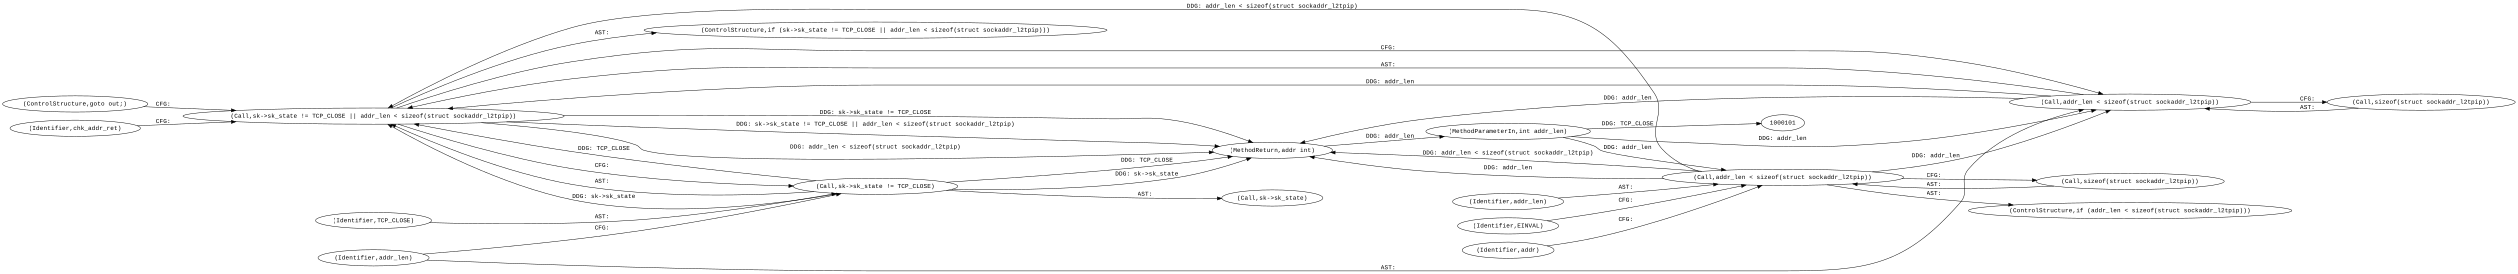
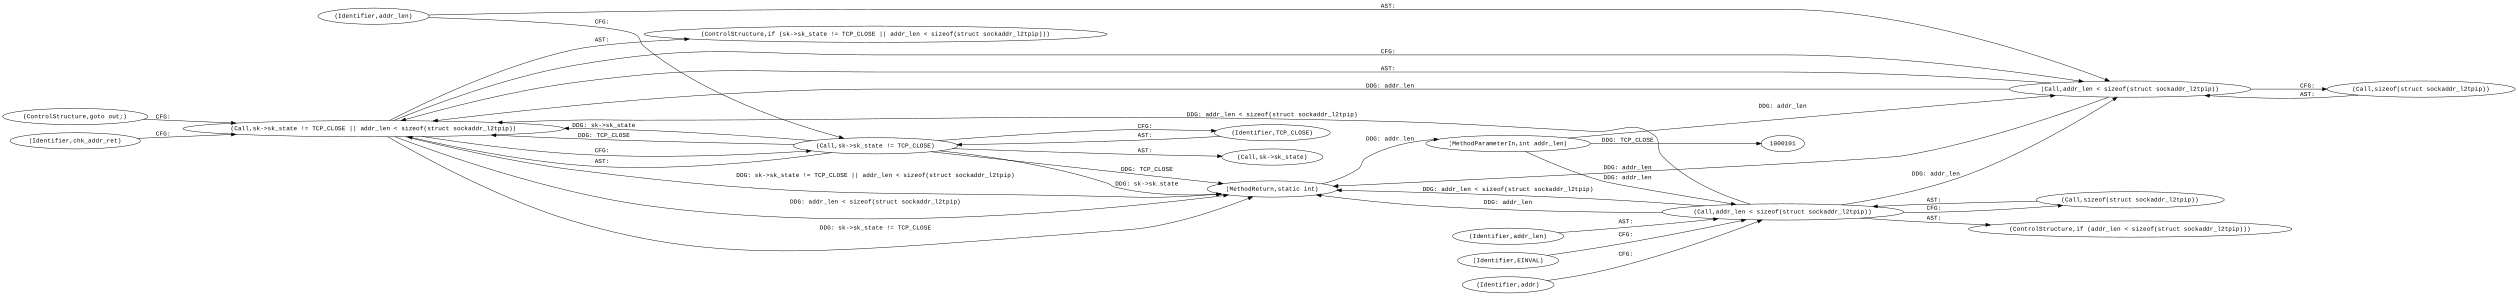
none -> (1075, 132)
(1272, 150) -> (1272, 189)
